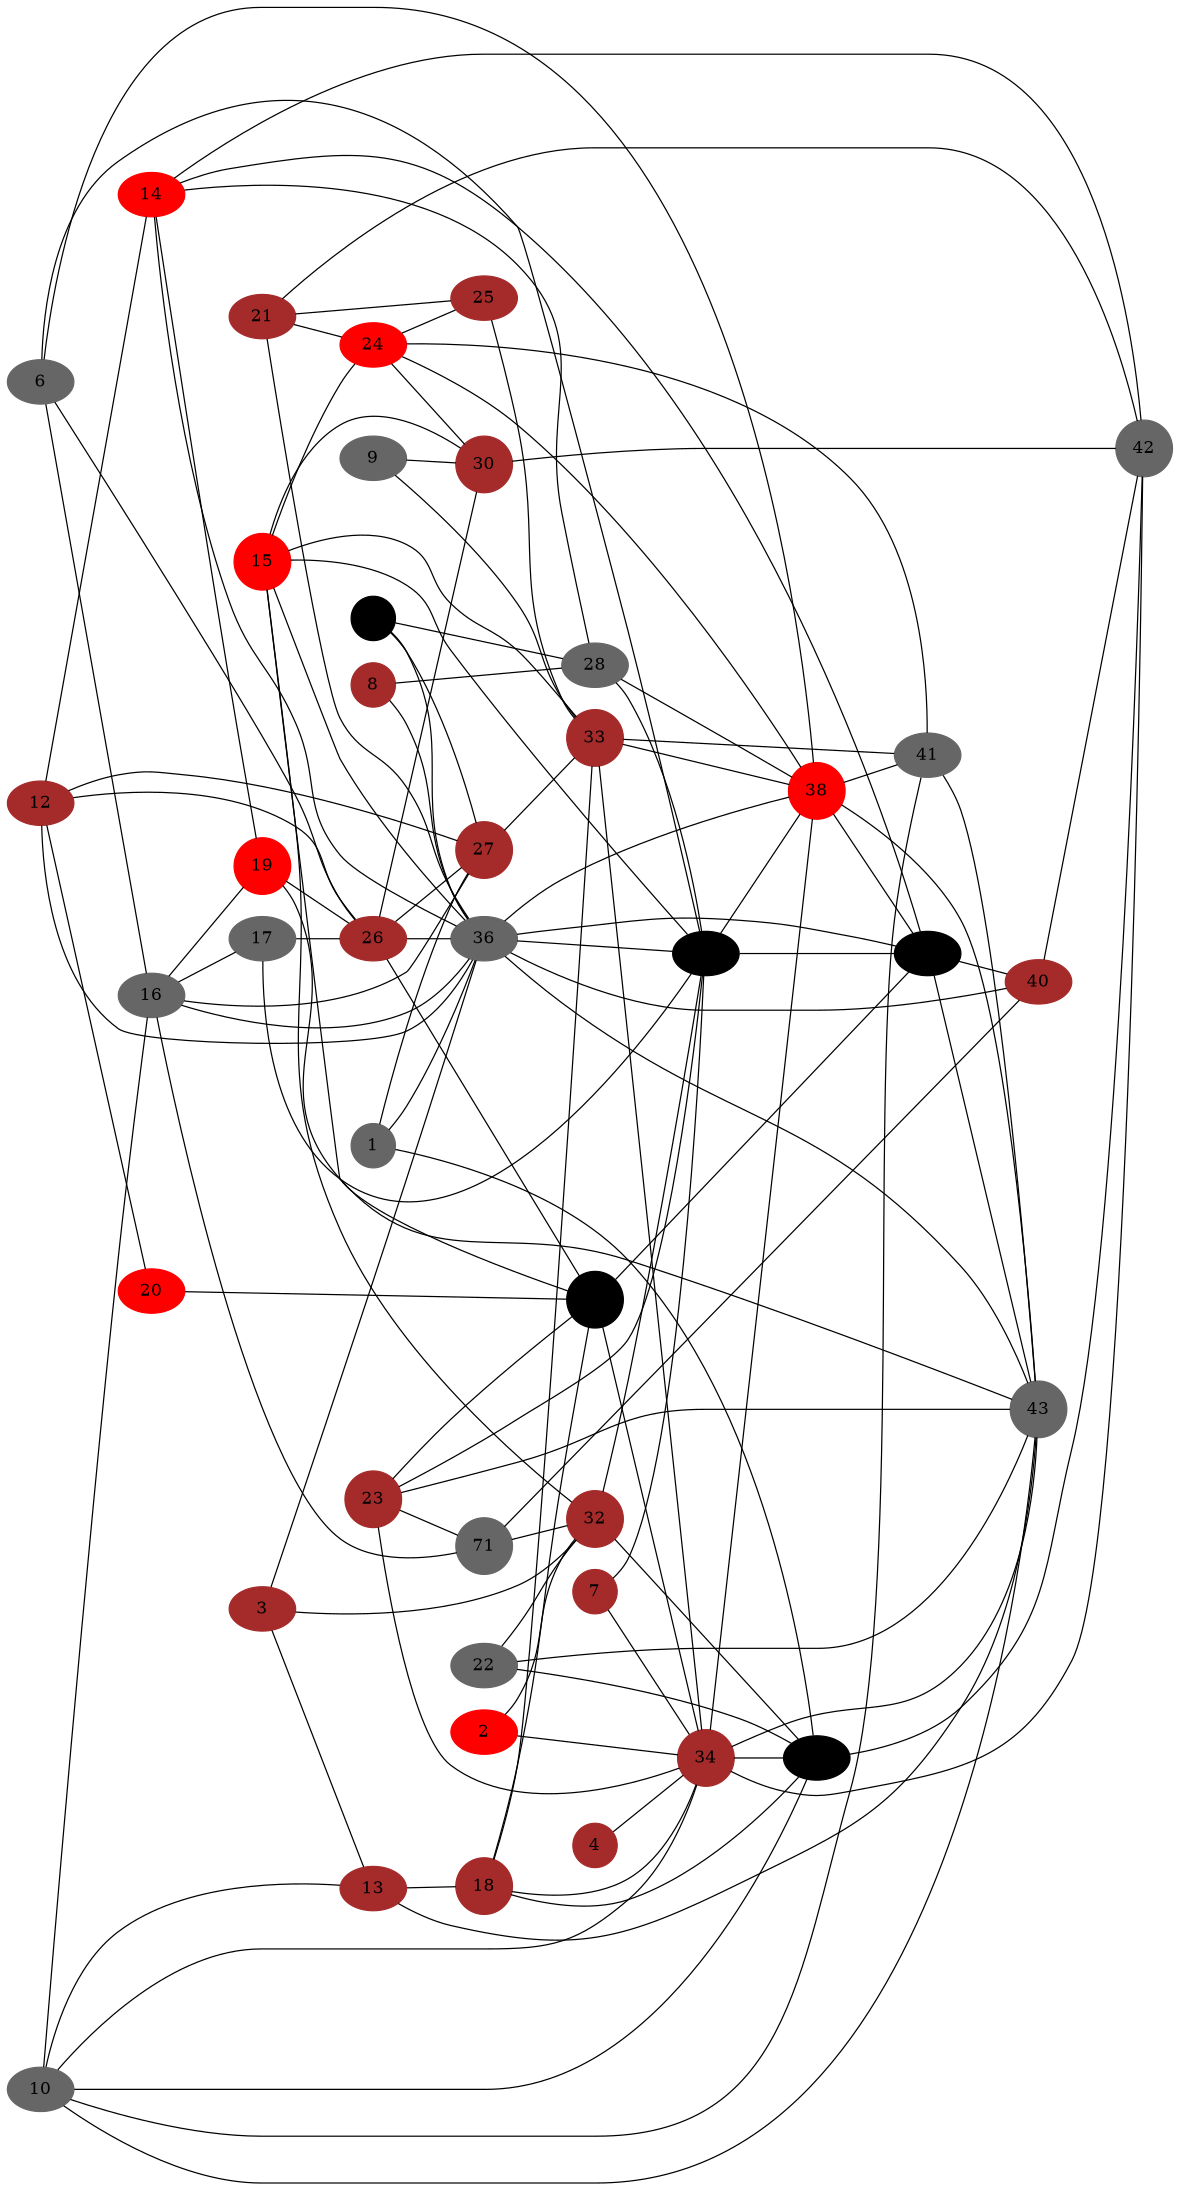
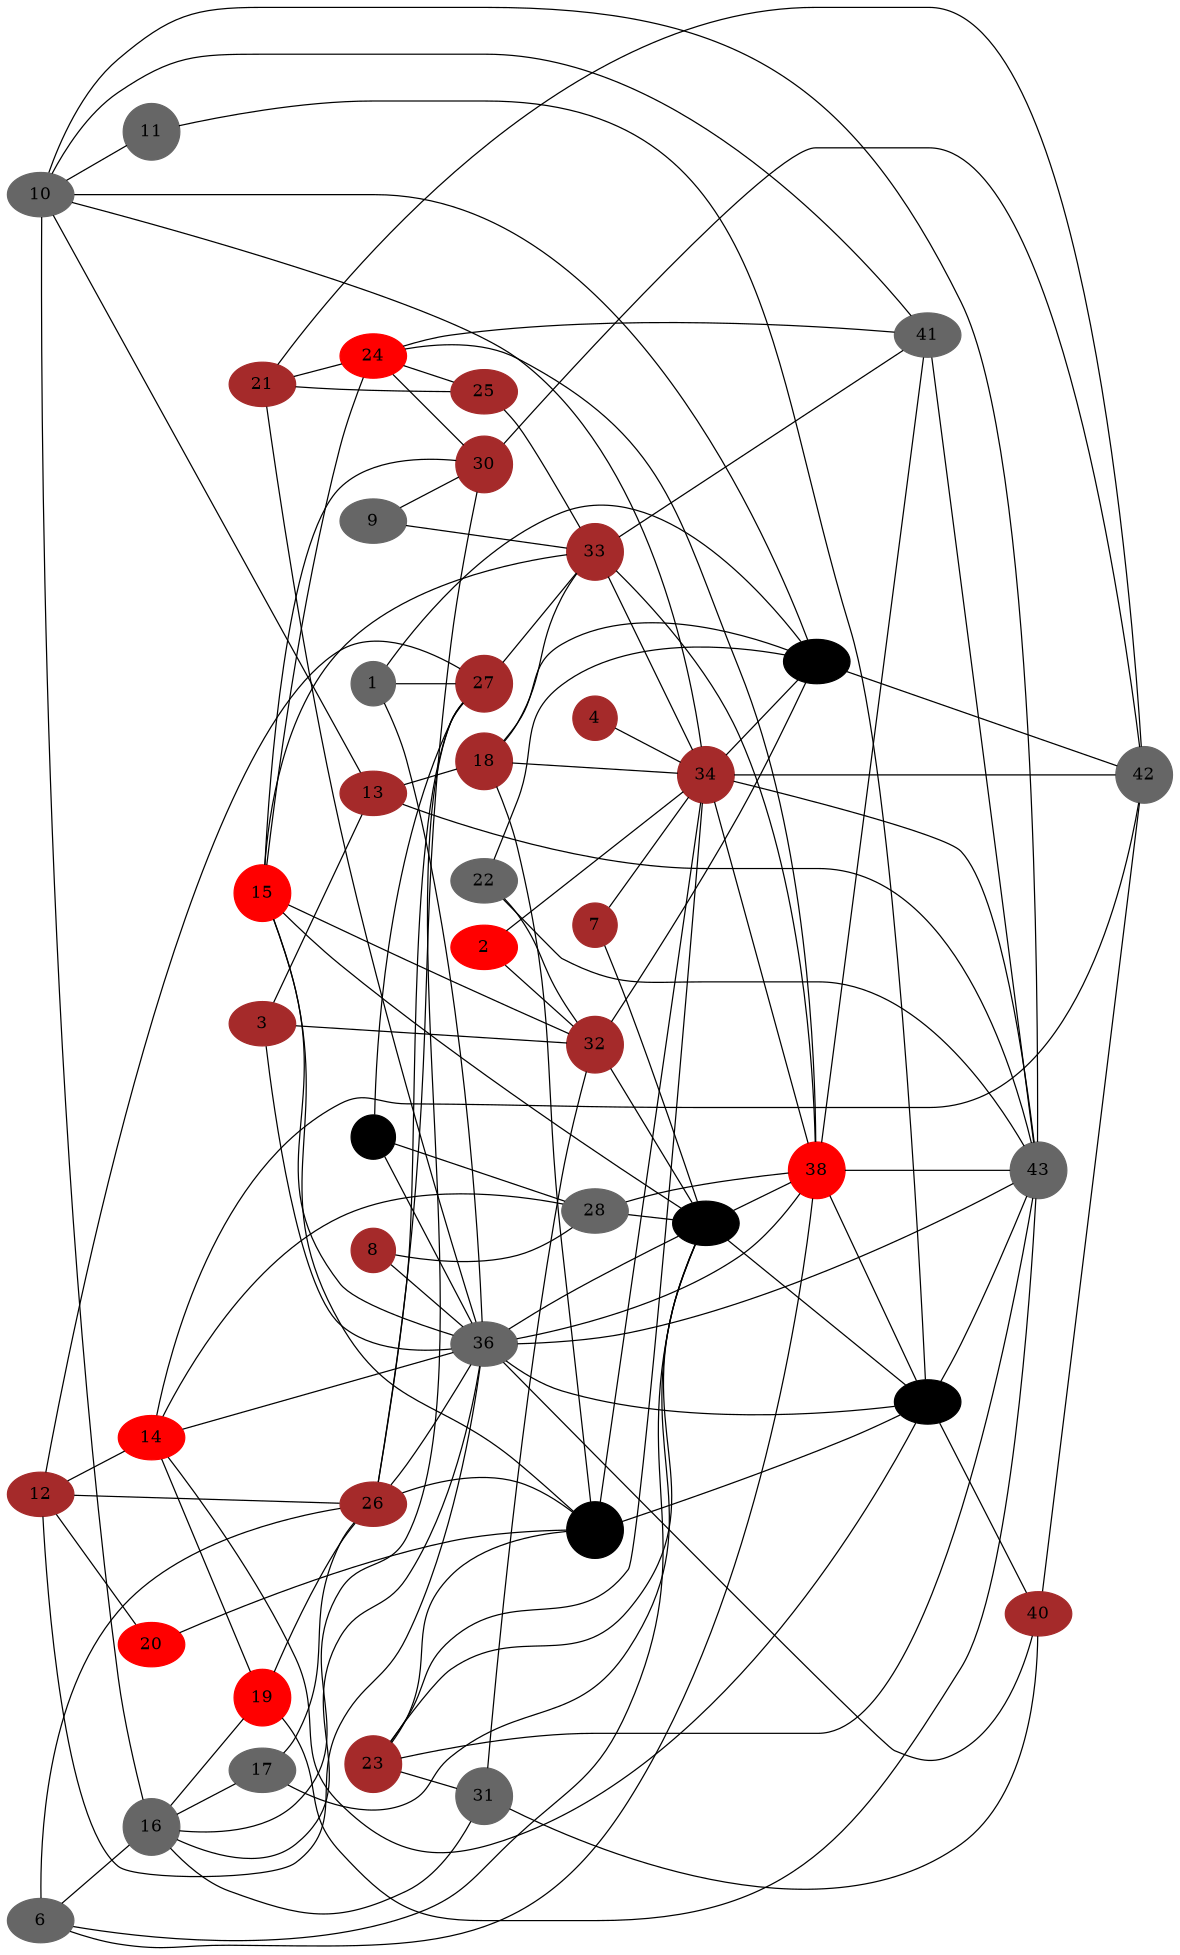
none -> (152, 132)
(152, 995) -> (152, 1827)
(484, 1546) -> (484, 1796)
